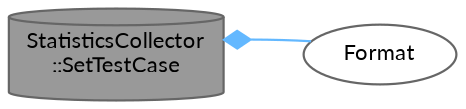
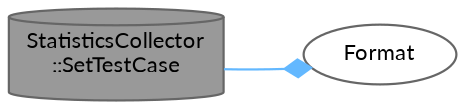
(281, 40) -> (254, 69)
